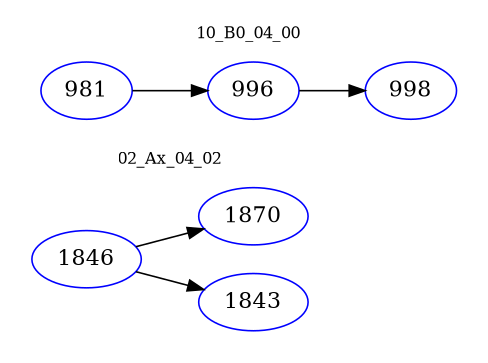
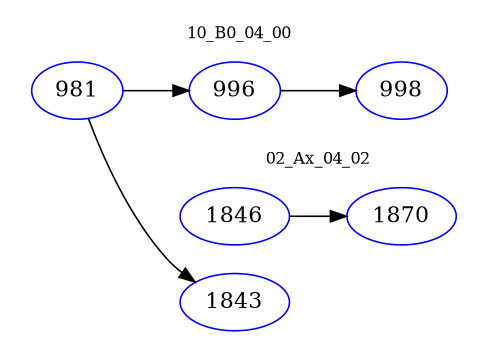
(162, 279) -> (127, 201)
